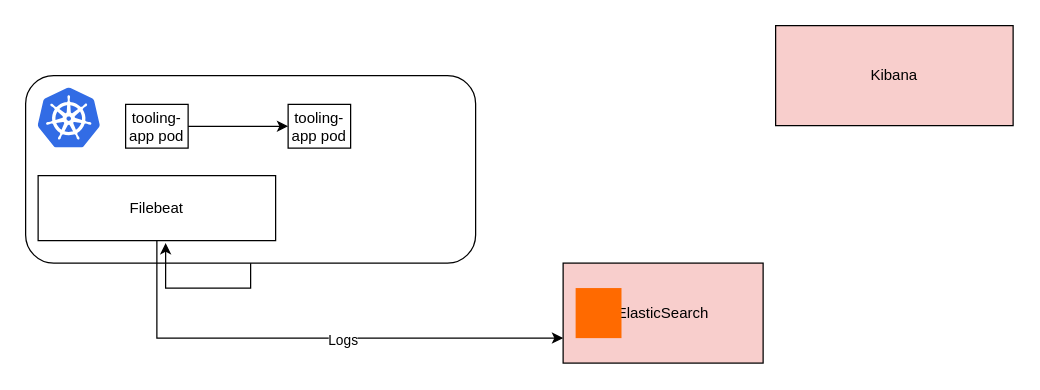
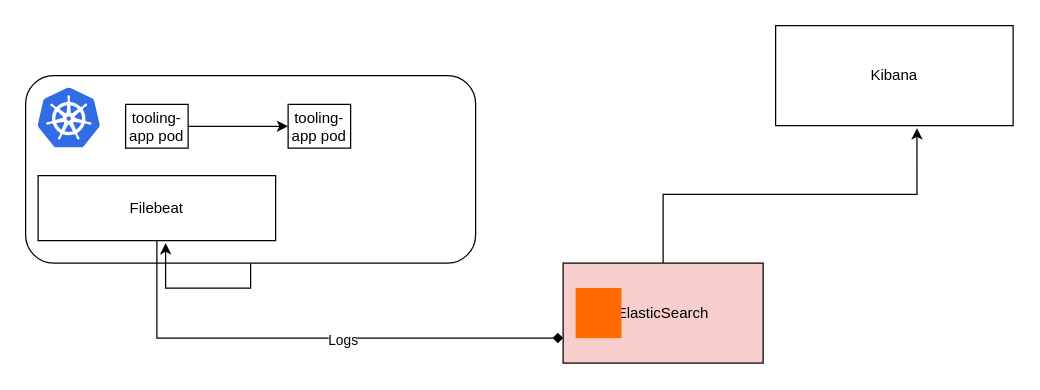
(894, 76) -> (894, 76)
none -> (785, 194)
(553, 338) -> (552, 338)
